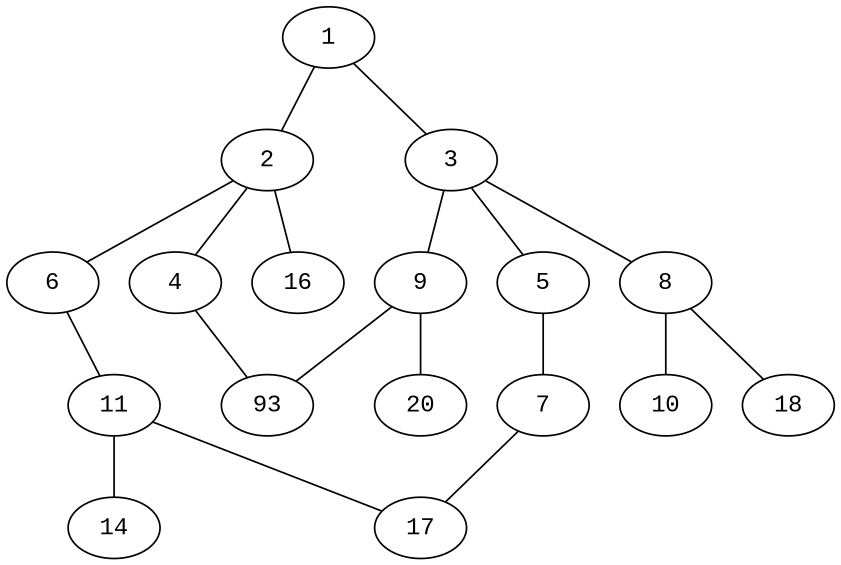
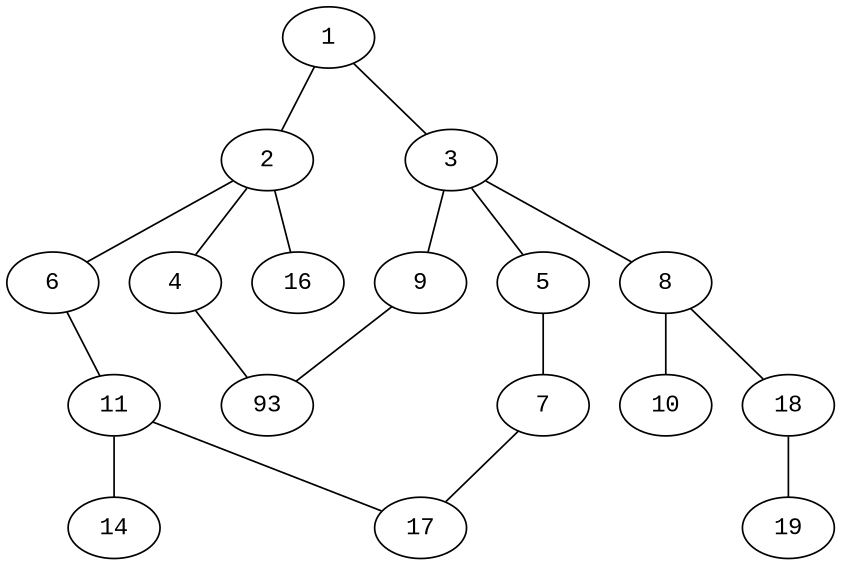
(421, 405) -> none
none -> (788, 528)
